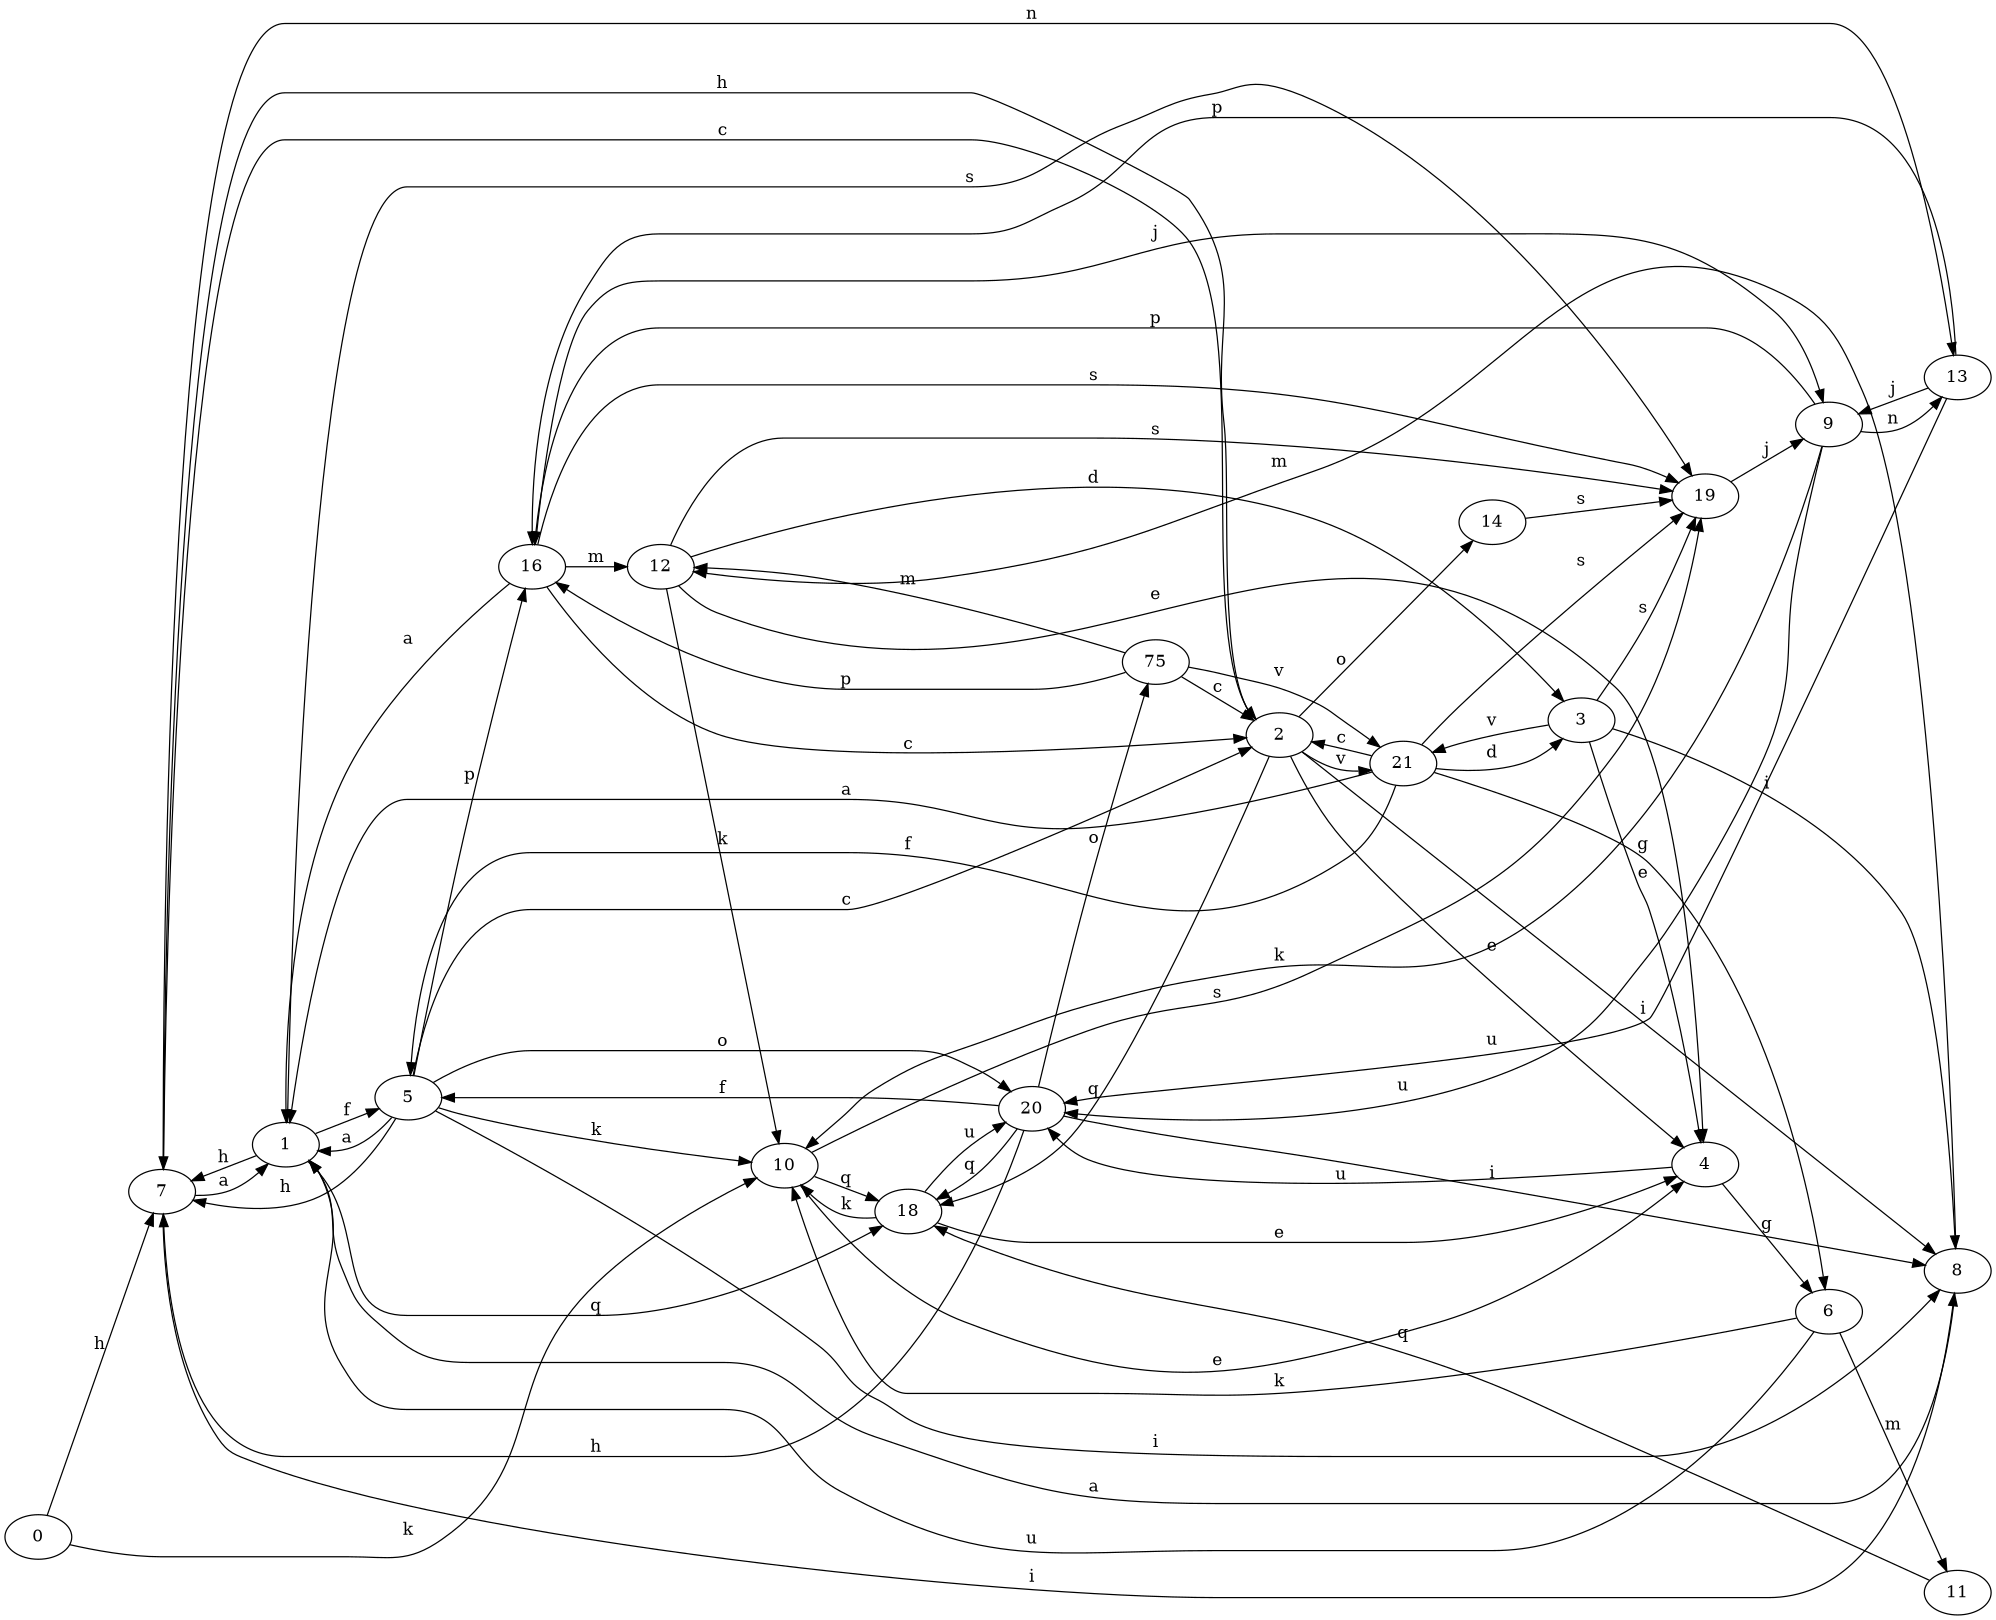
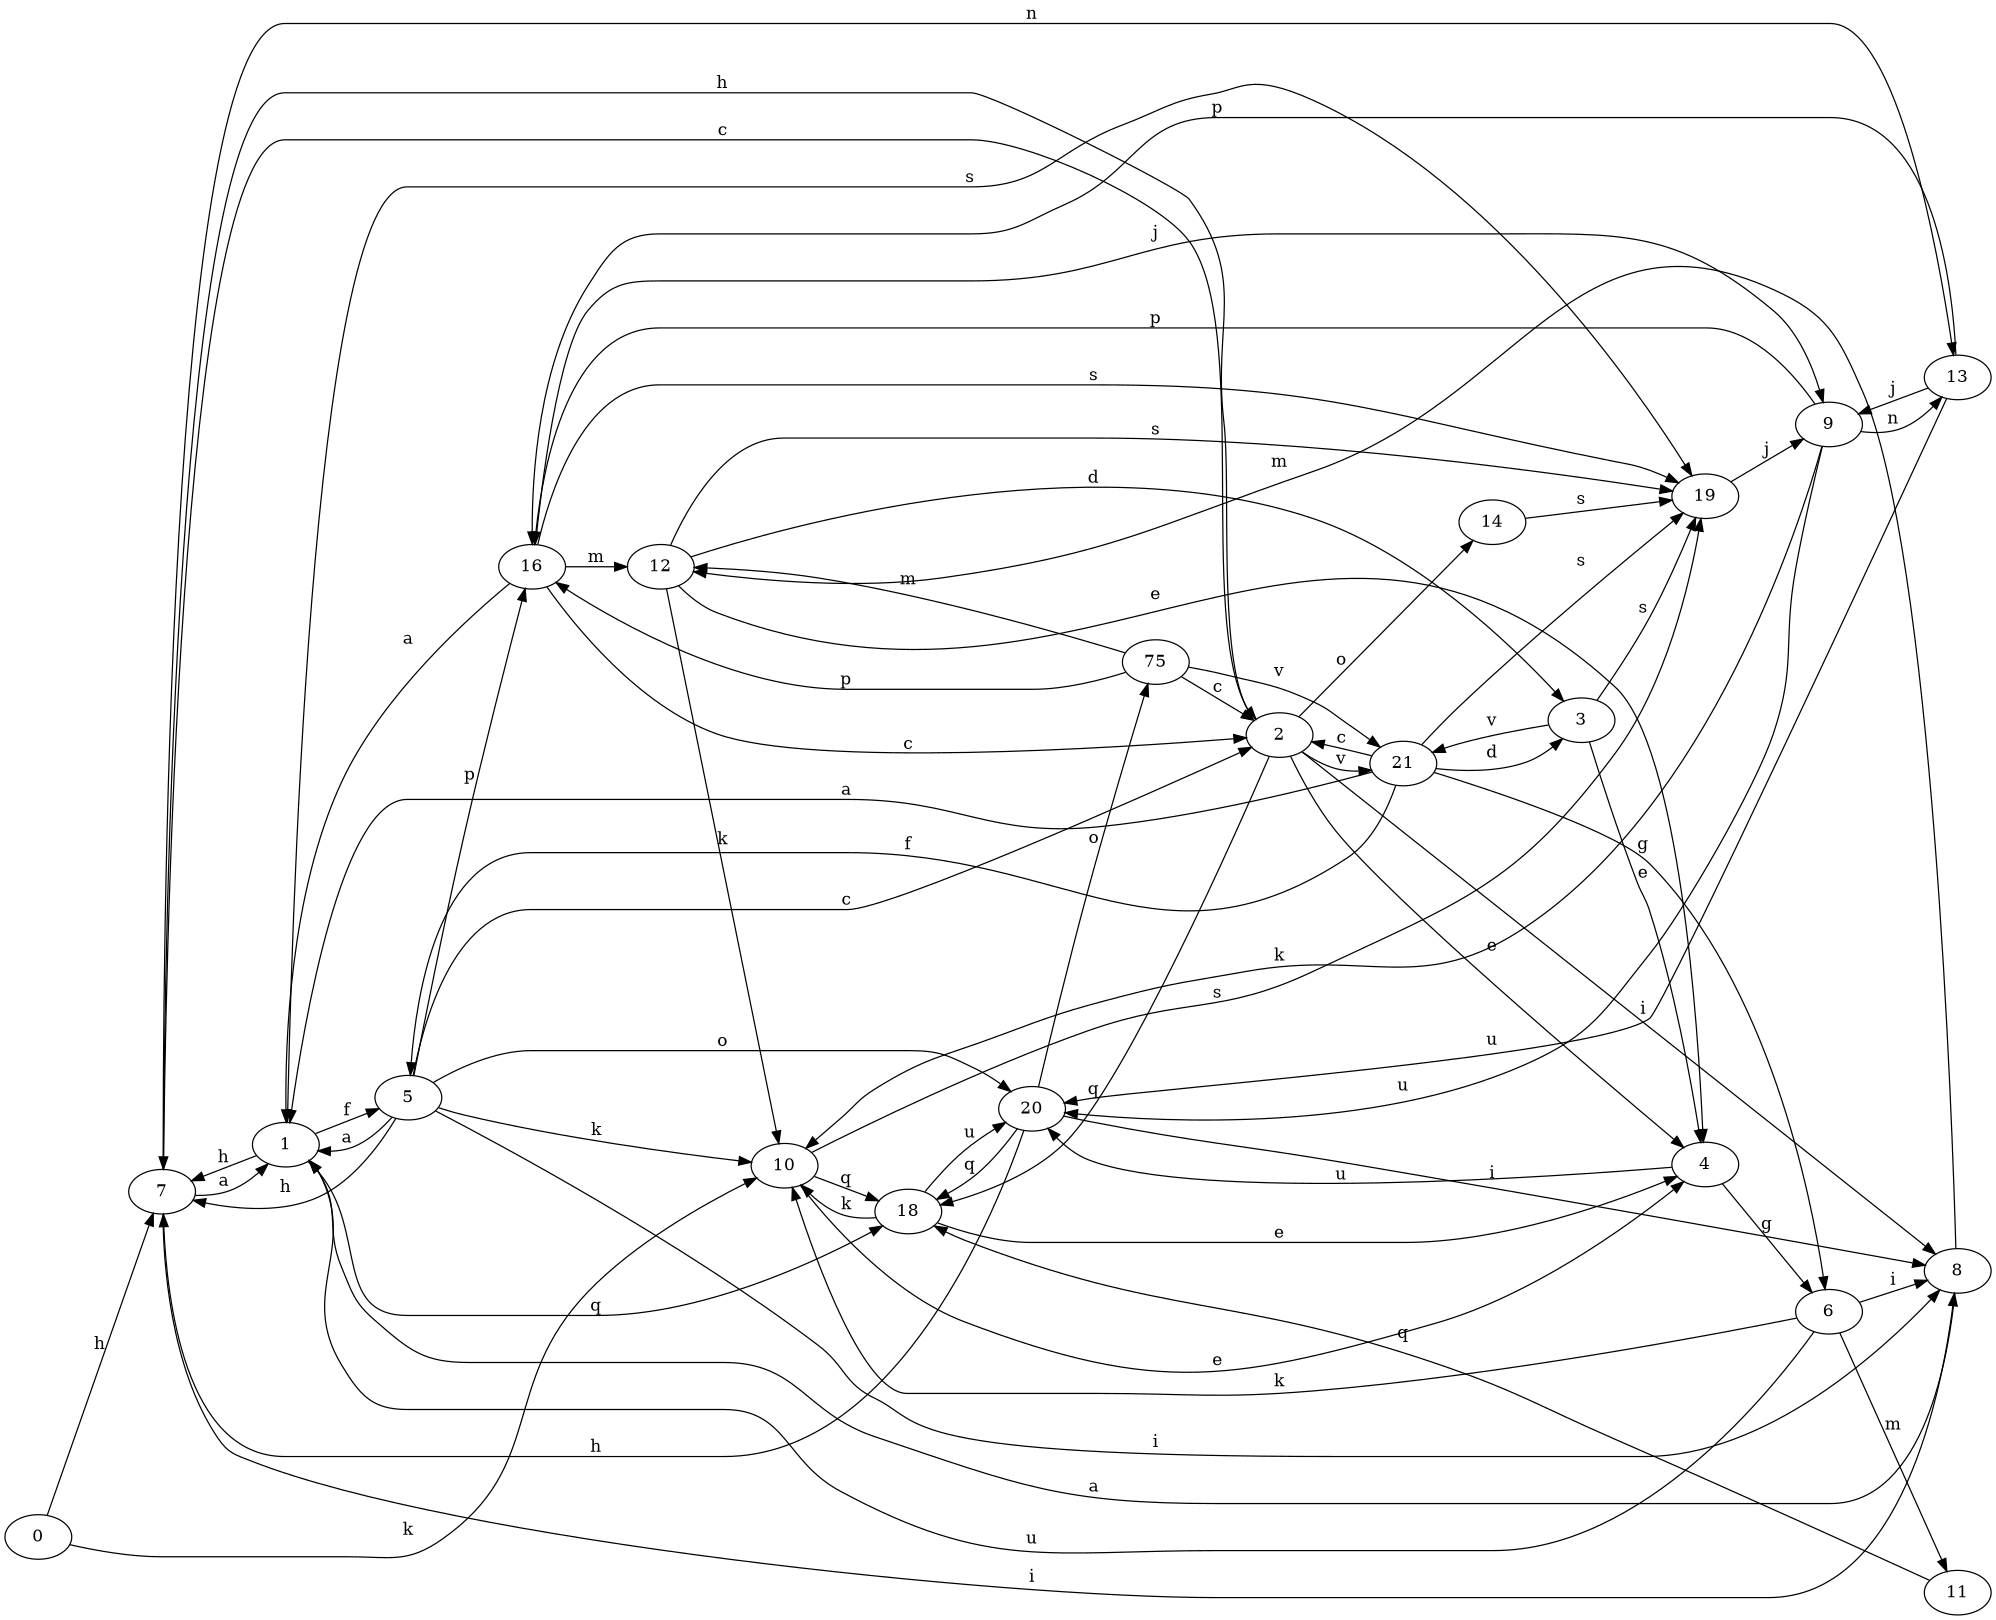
(1896, 905) -> (1887, 1293)
(727, 1098) -> none
